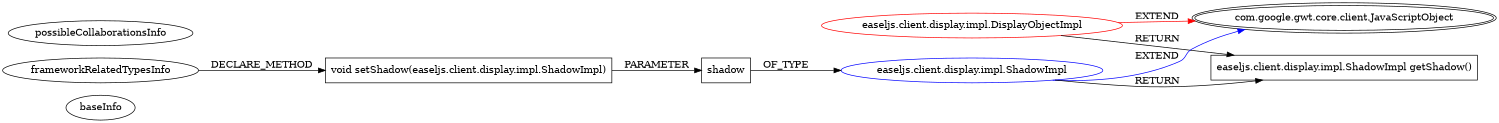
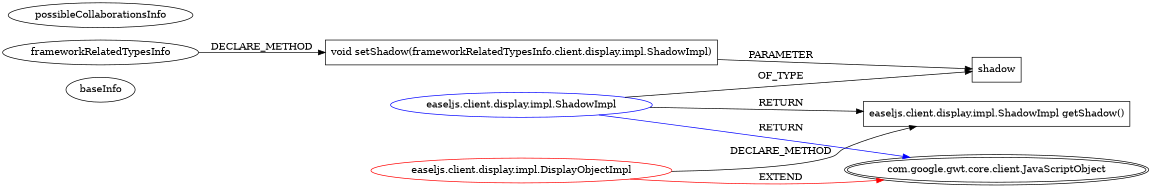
(1157, 39) -> (781, 152)
(1157, 56) -> (781, 128)
(469, 70) -> (521, 52)
(792, 70) -> (795, 85)
